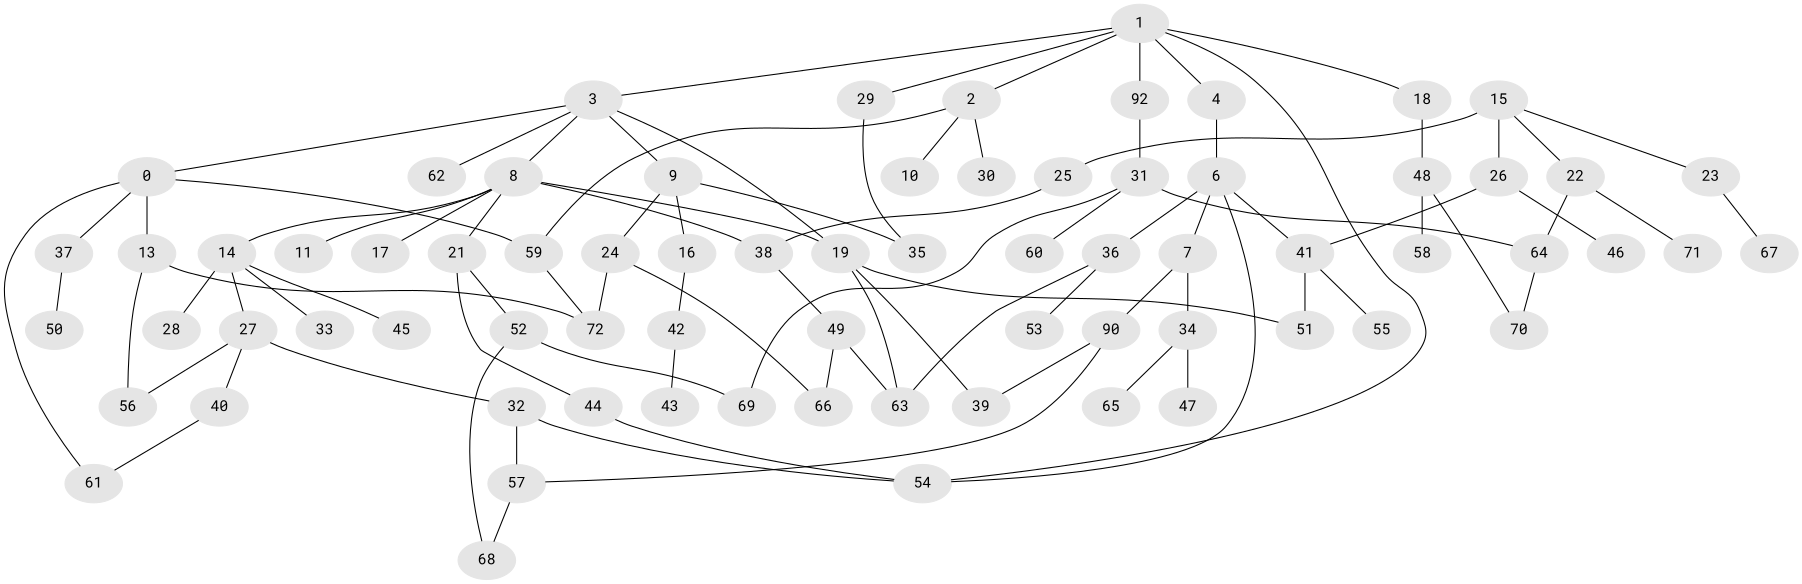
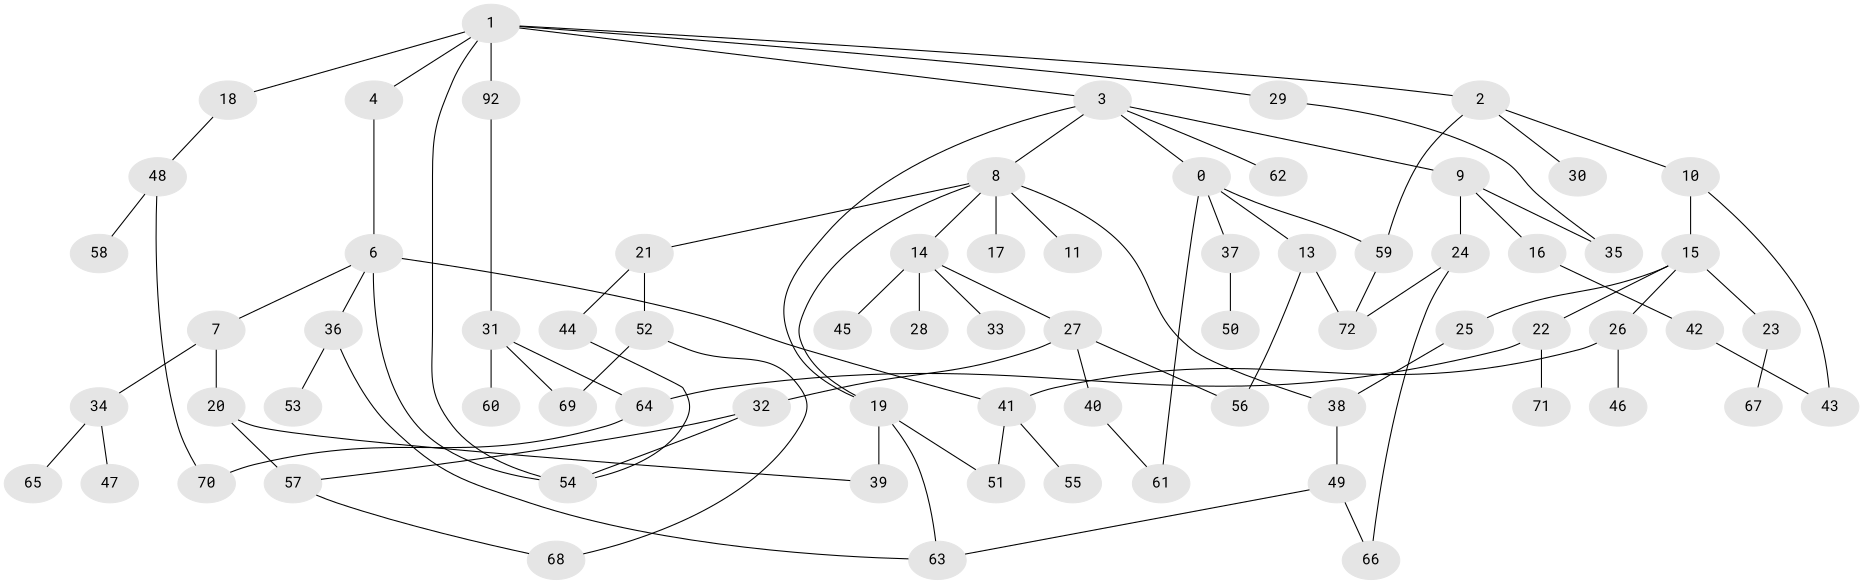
none -> (1691, 215)
none -> (1789, 278)
(1111, 330) -> (216, 407)
